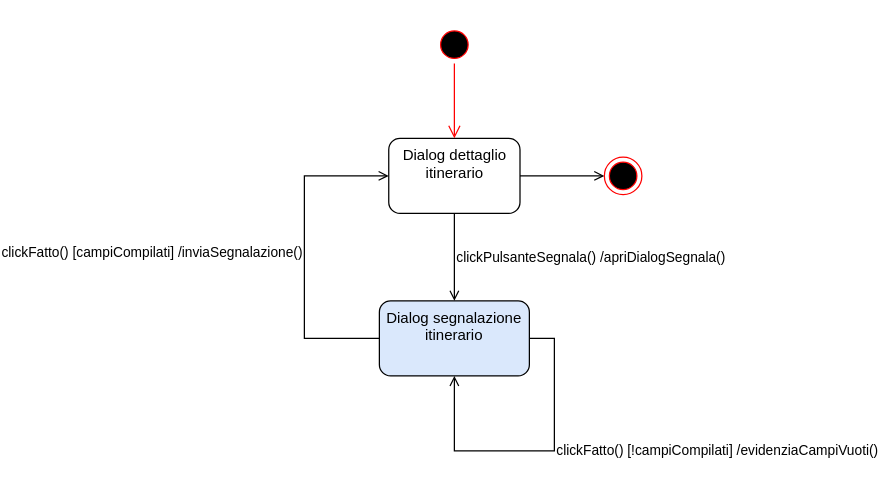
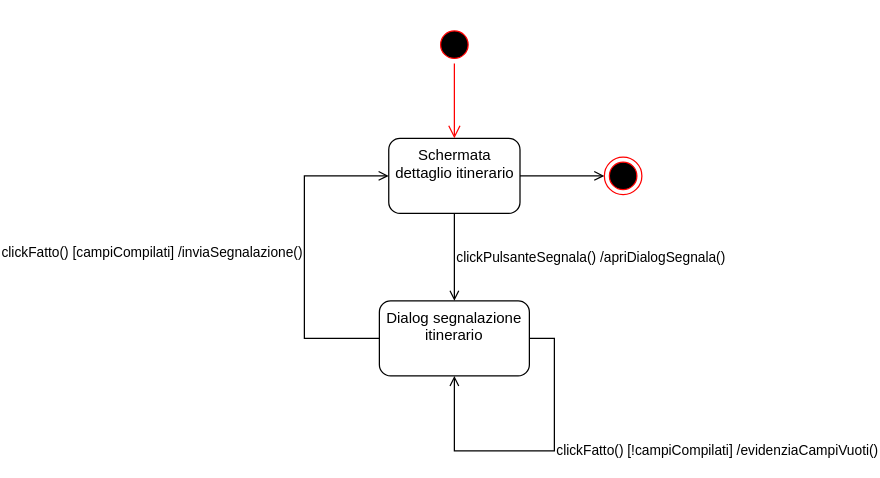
(455, 165) -> (455, 165)
(454, 338) -> (454, 338)
